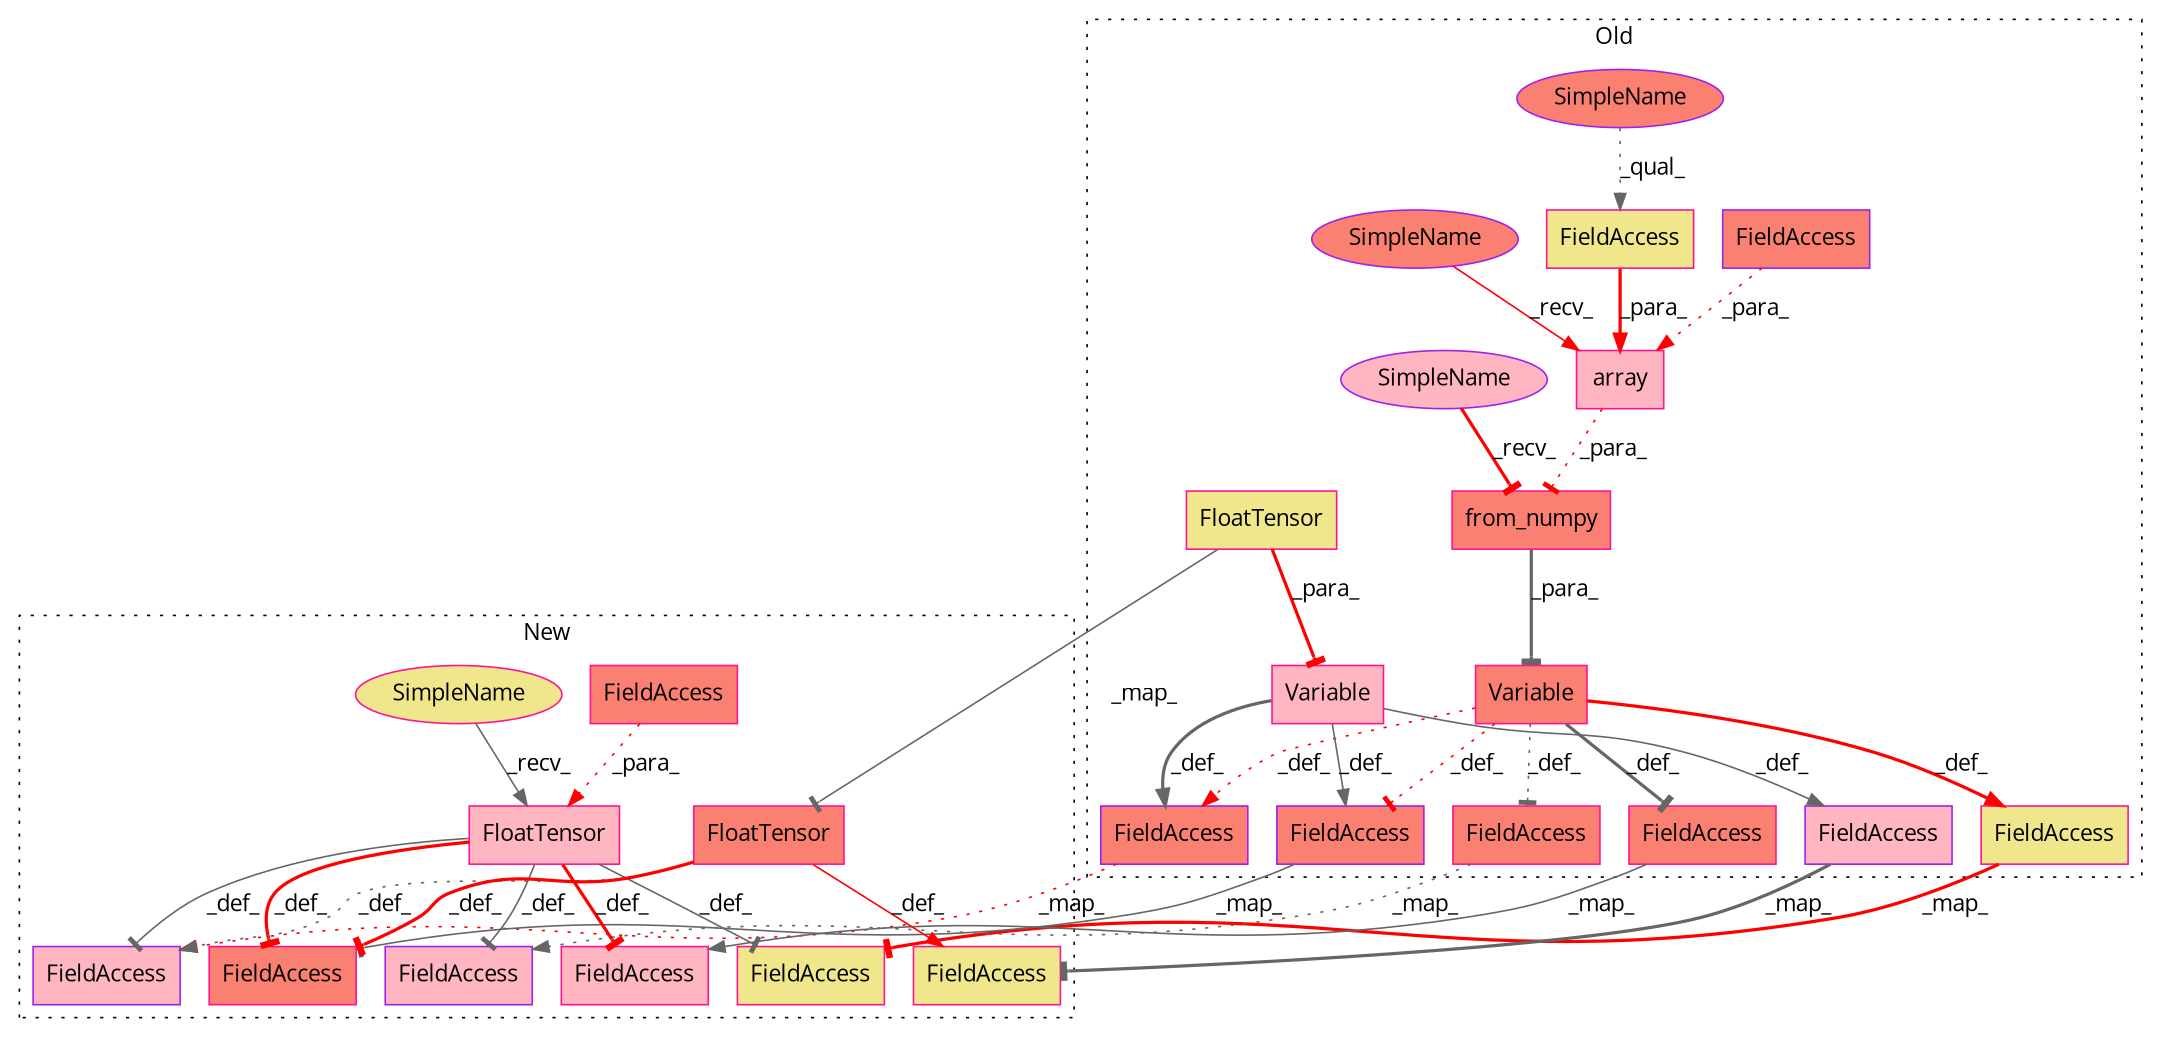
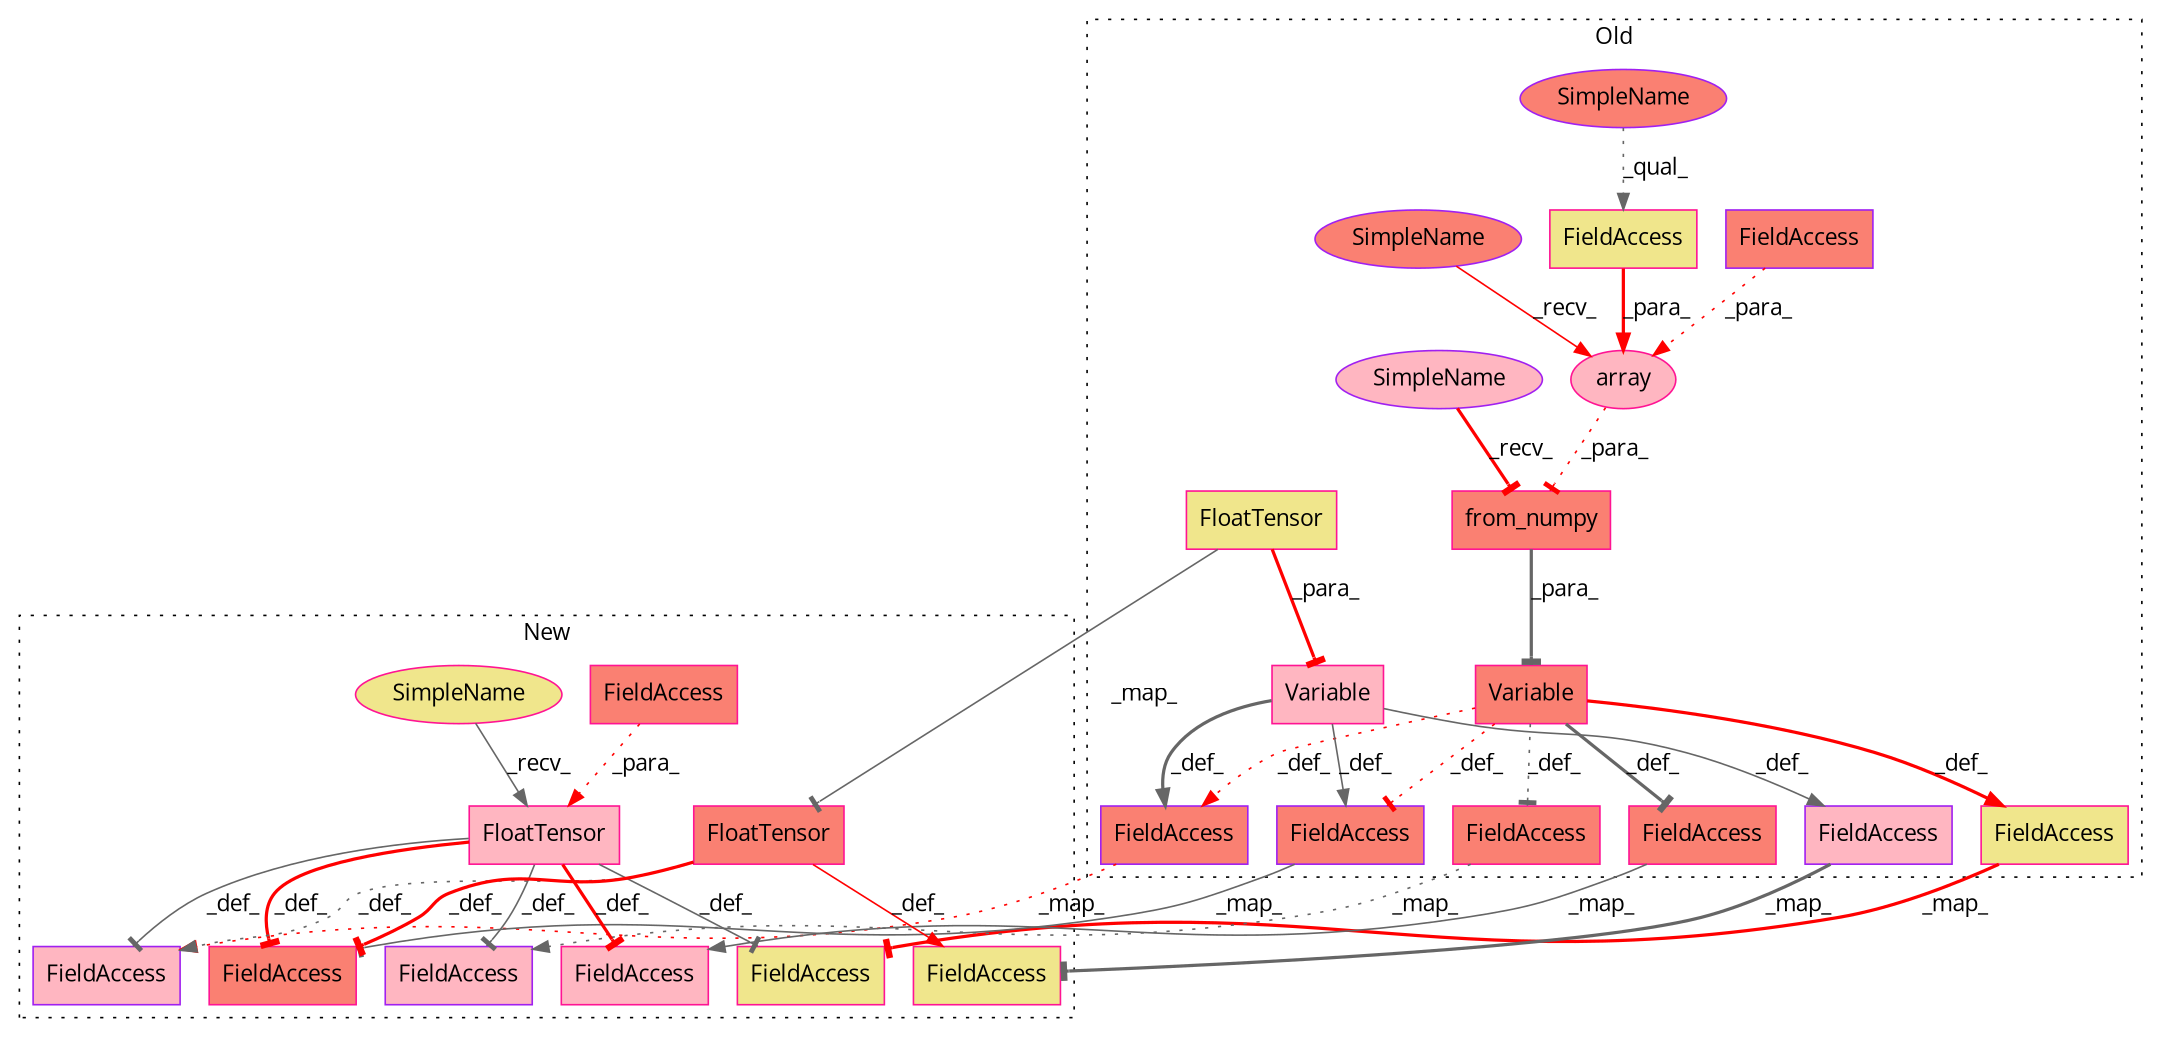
(1620, 380) -> (1623, 380)
